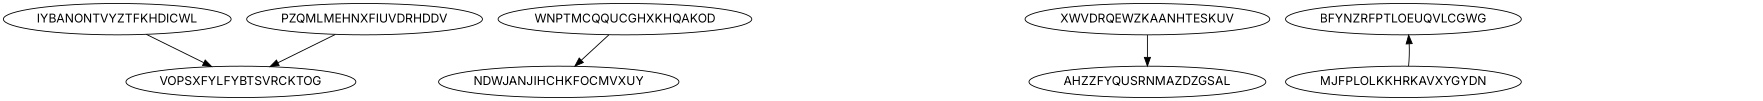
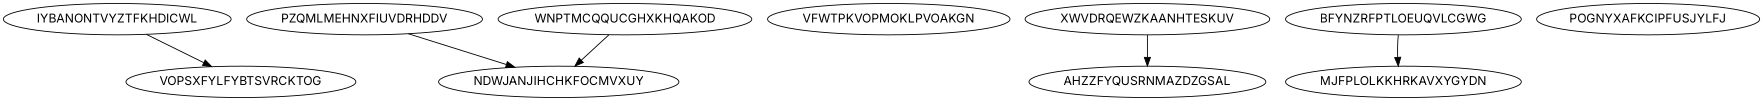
none -> (889, 19)
none -> (1648, 19)
(307, 49) -> (457, 49)
(1409, 55) -> (1398, 46)
